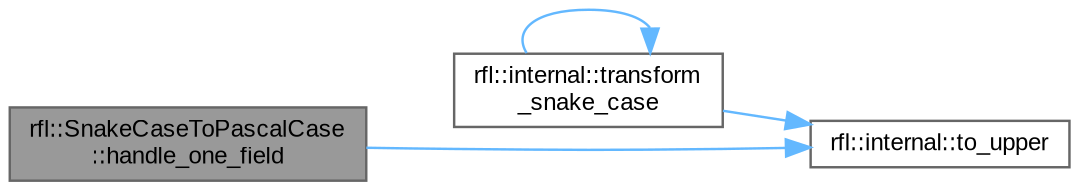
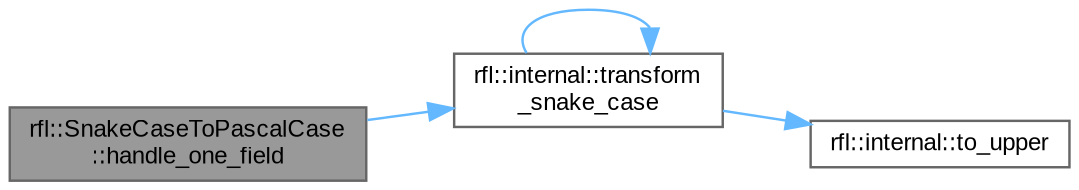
(576, 150) -> (398, 116)
